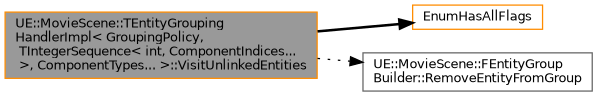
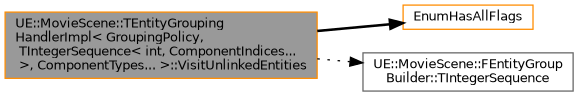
(478, 72) -> (468, 72)
